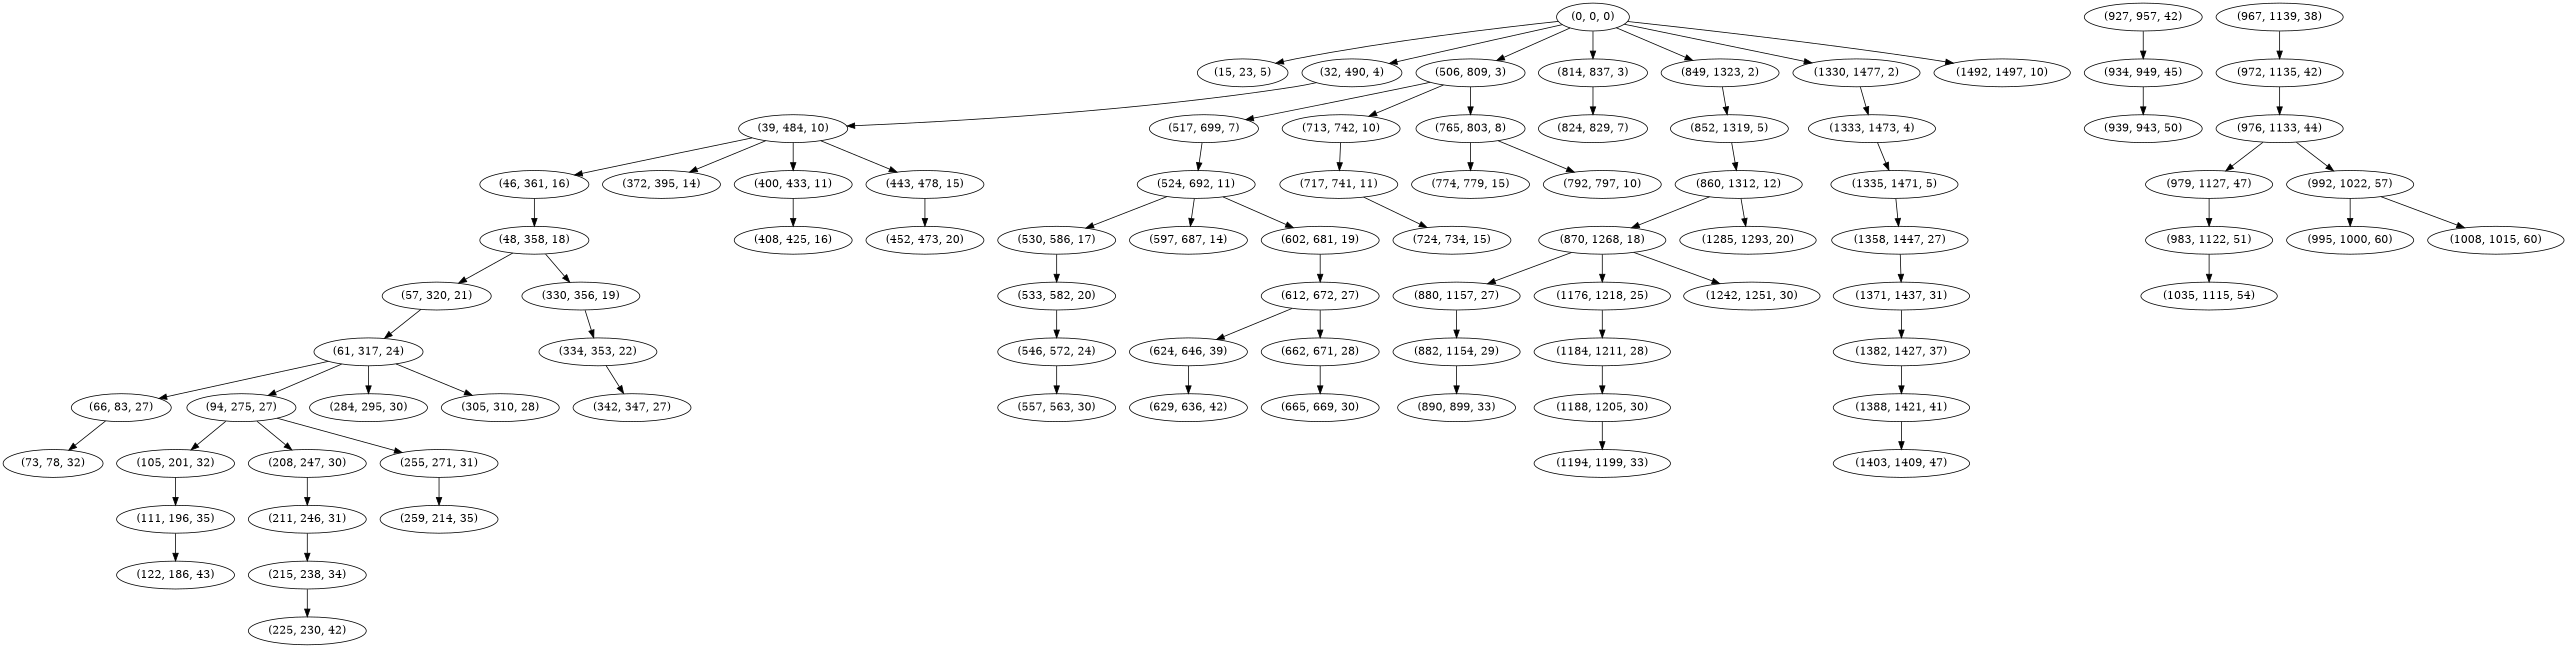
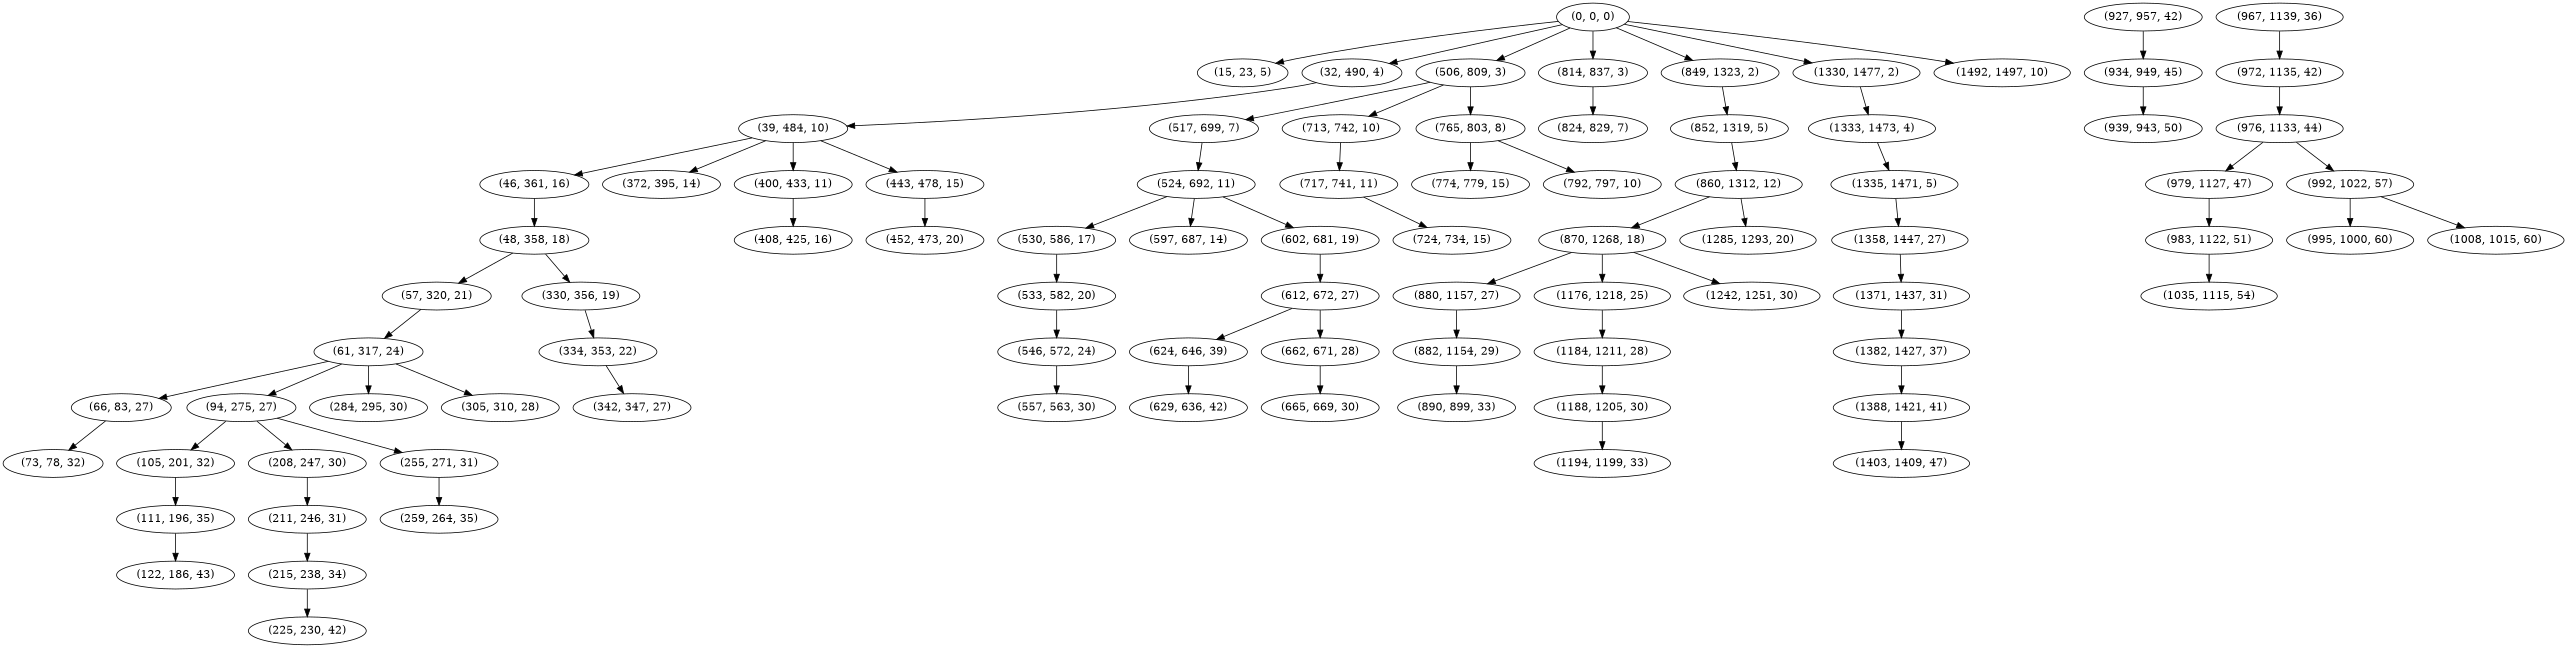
(2280, 17) -> (2280, 17)
(439, 519) -> (439, 519)
